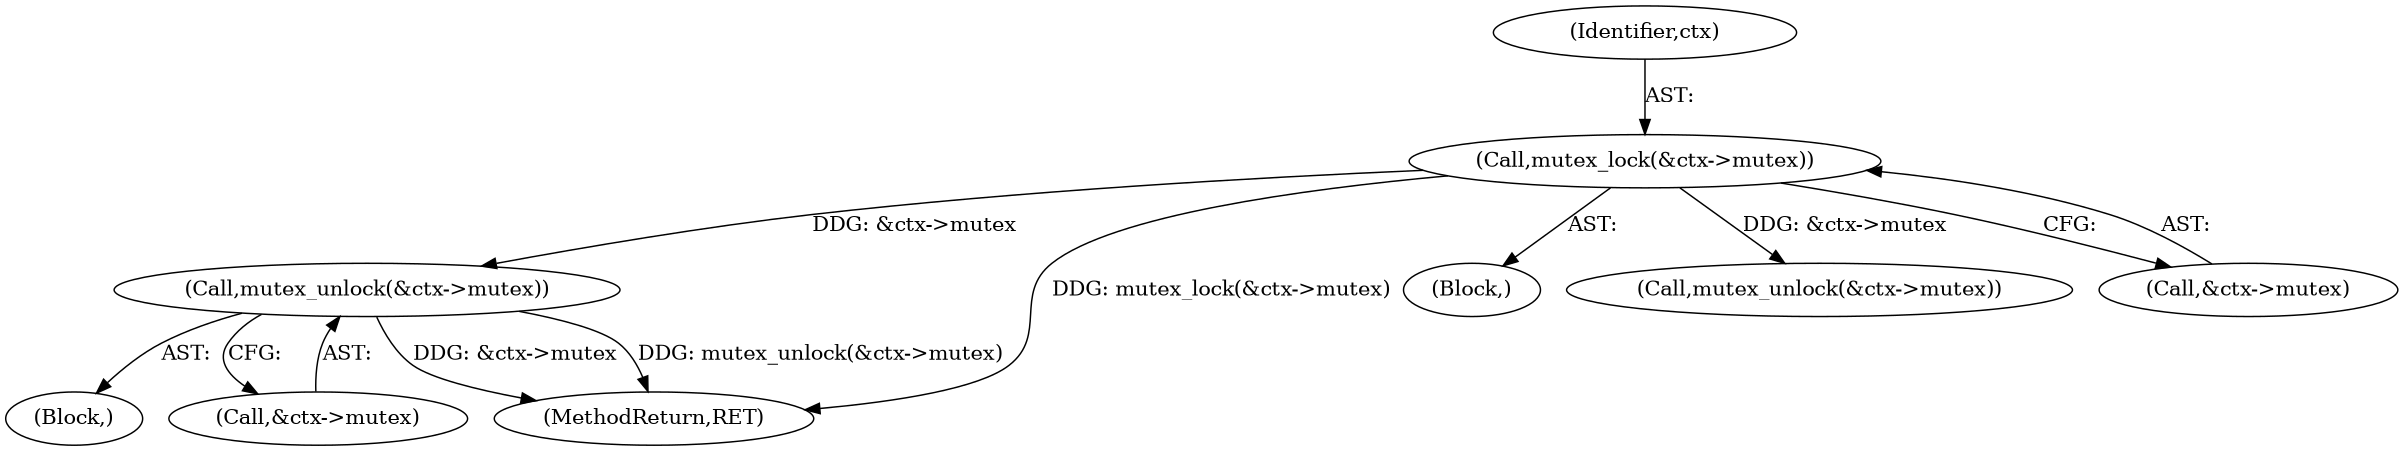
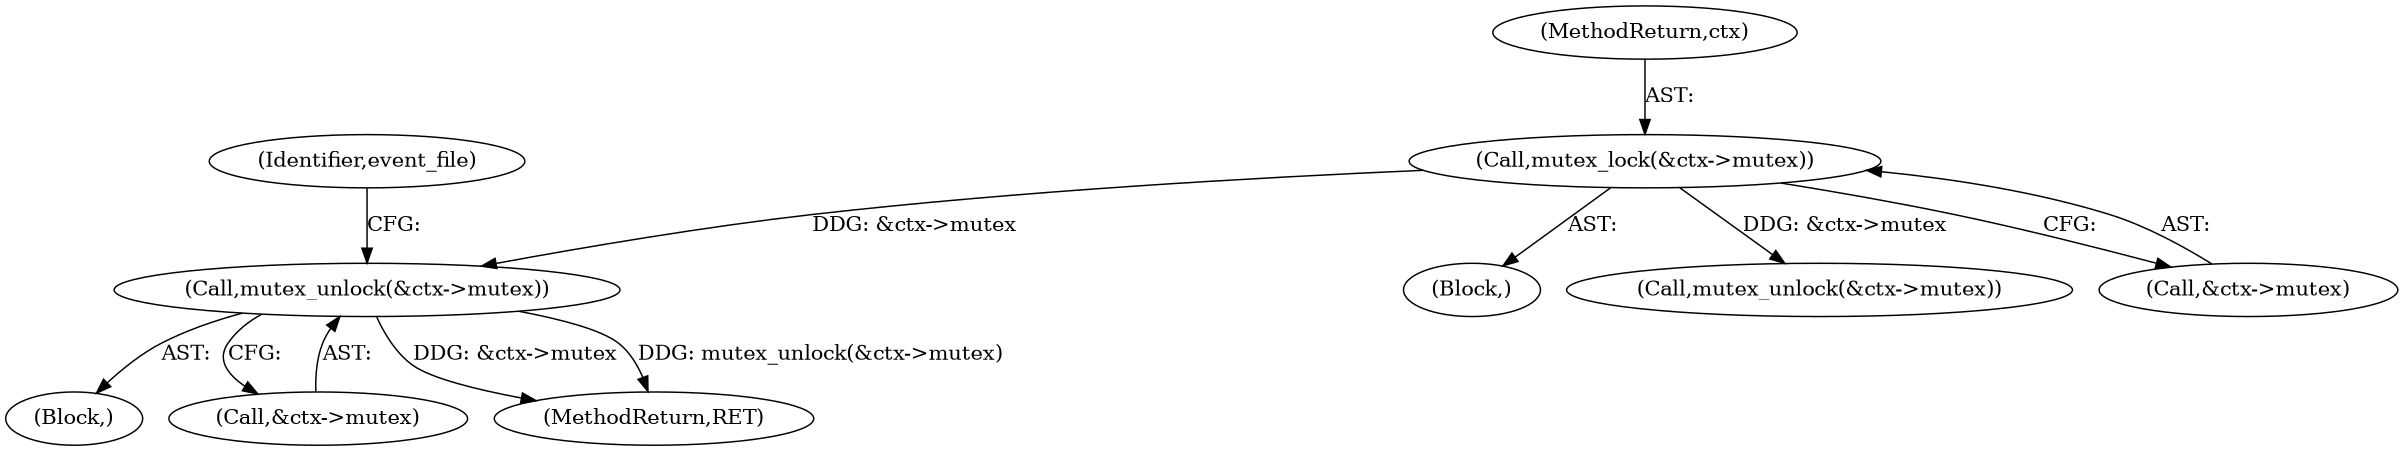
(1645, 33) -> (1645, 33)
none -> (367, 161)
(1095, 240) -> none
